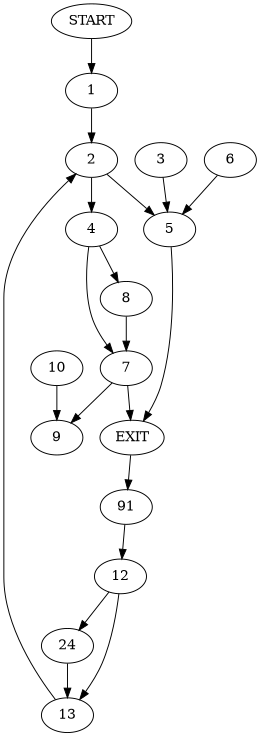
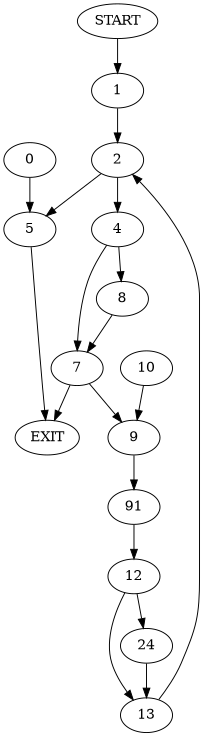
(161, 160) -> none
(230, 160) -> (30, 160)
(130, 468) -> (134, 468)
